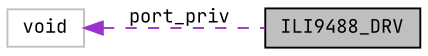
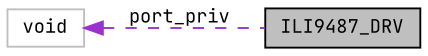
(343, 28) -> (343, 28)
